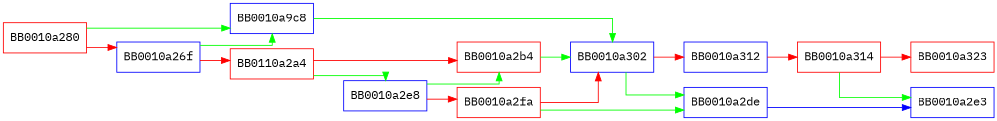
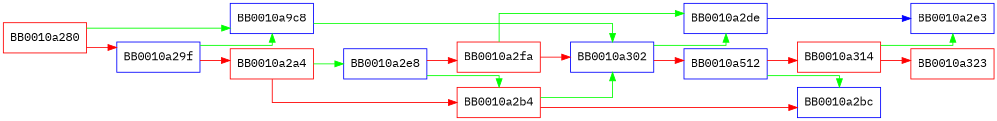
(158, 57) -> (158, 57)
(726, 57) -> (726, 64)
(272, 64) -> (272, 64)
none -> (839, 103)
